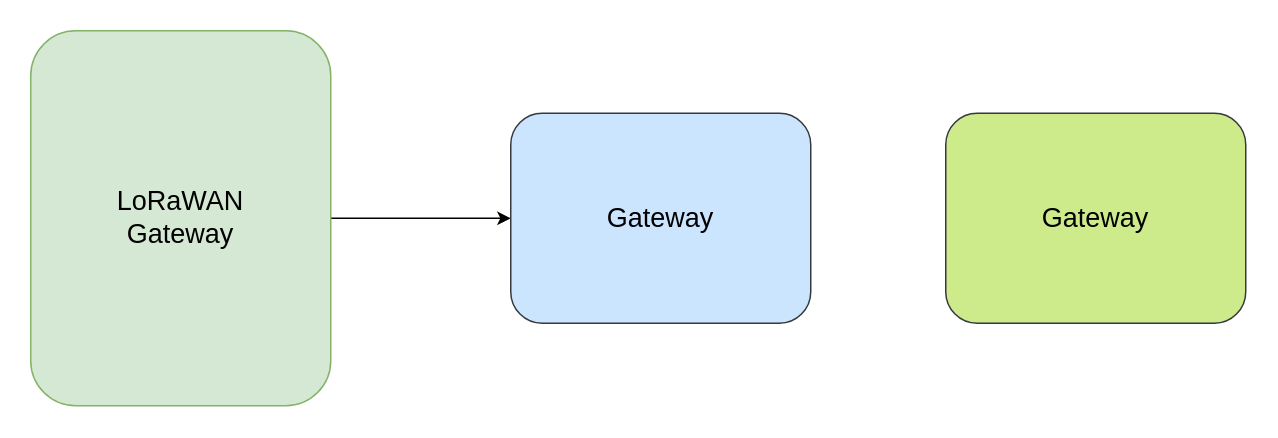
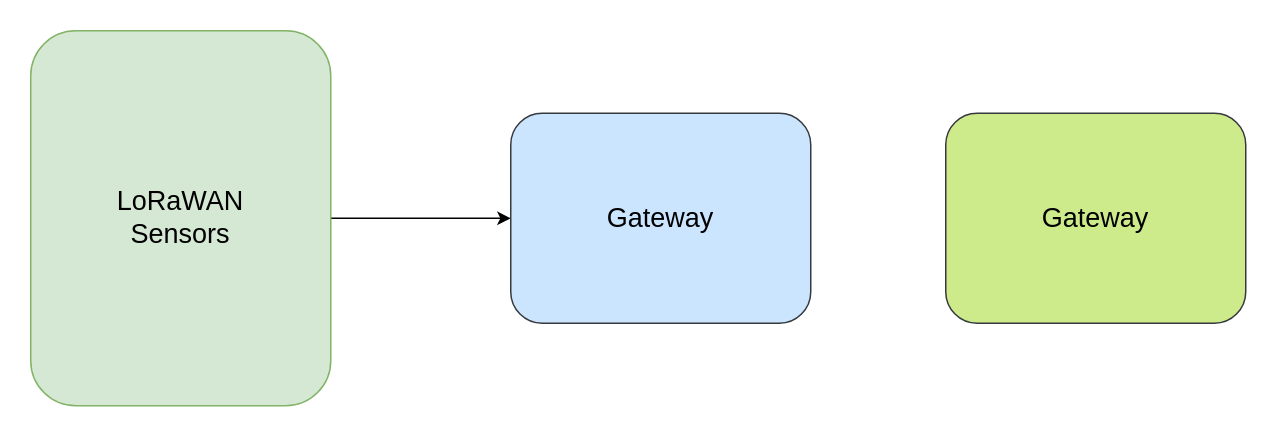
(181, 218) -> (181, 218)
